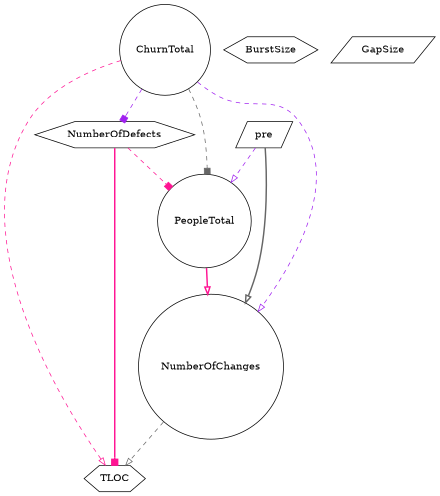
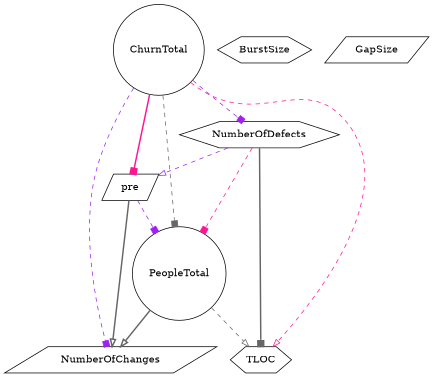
none -> (142, 131)
none -> (197, 160)
(245, 162) -> (145, 213)
(315, 162) -> (90, 210)
(207, 277) -> (138, 326)
(115, 303) -> (260, 244)
(211, 367) -> (111, 360)
(147, 441) -> (228, 324)
